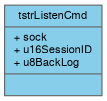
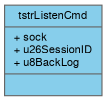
(53, 50) -> (53, 50)
